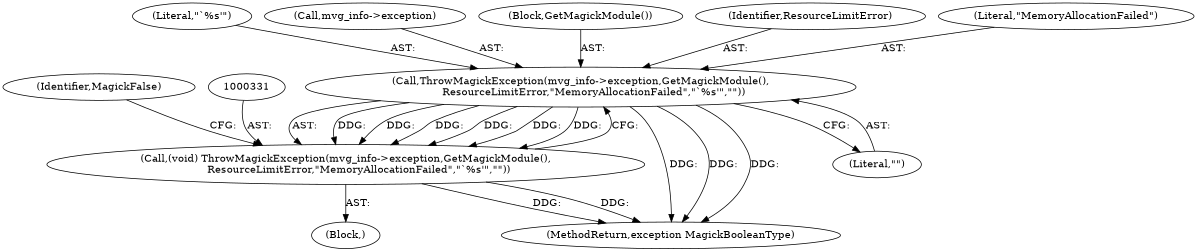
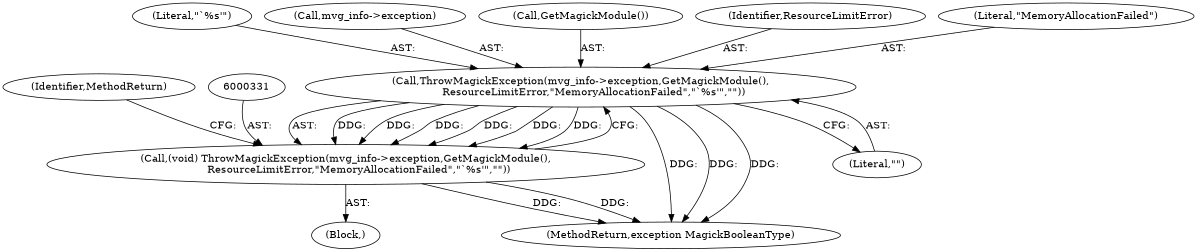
(581, 16) -> (581, 16)
(99, 87) -> (99, 87)
(247, 87) -> (247, 87)
